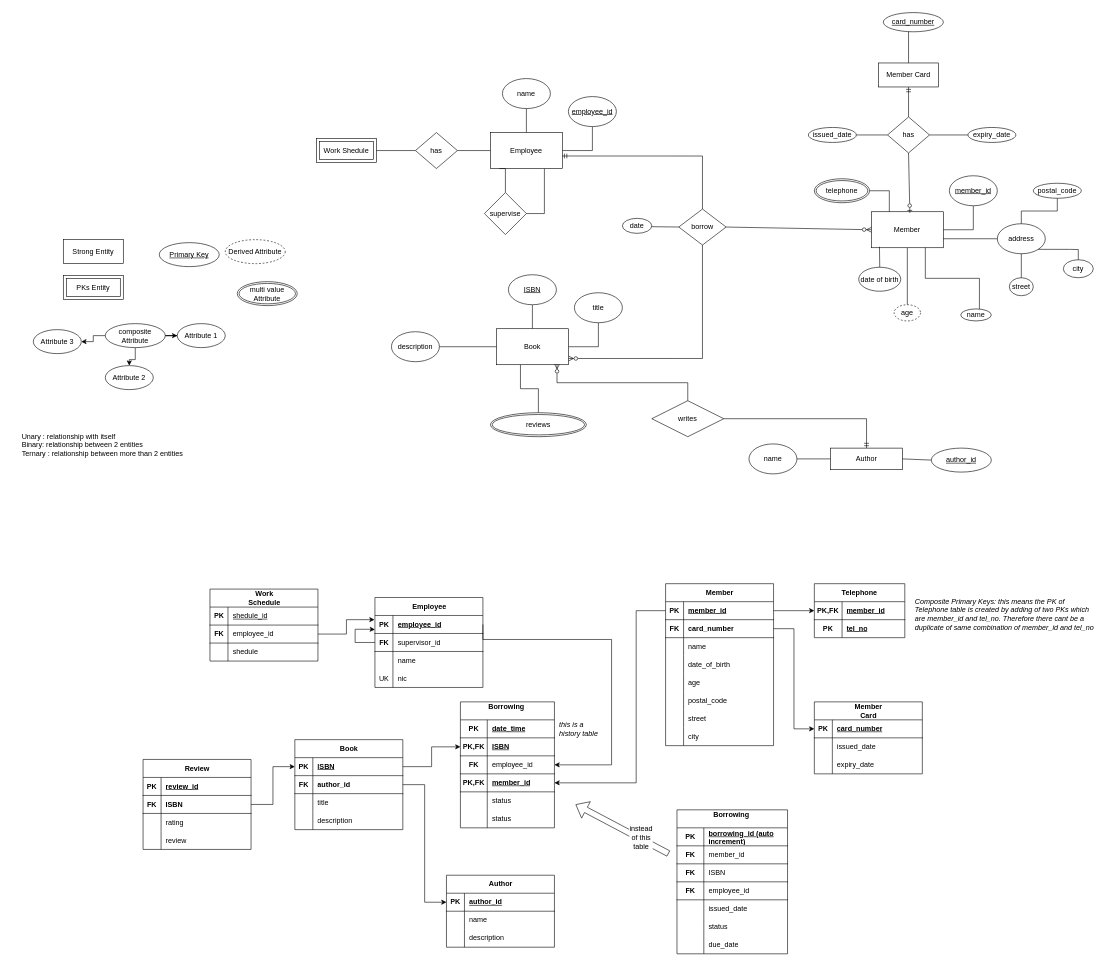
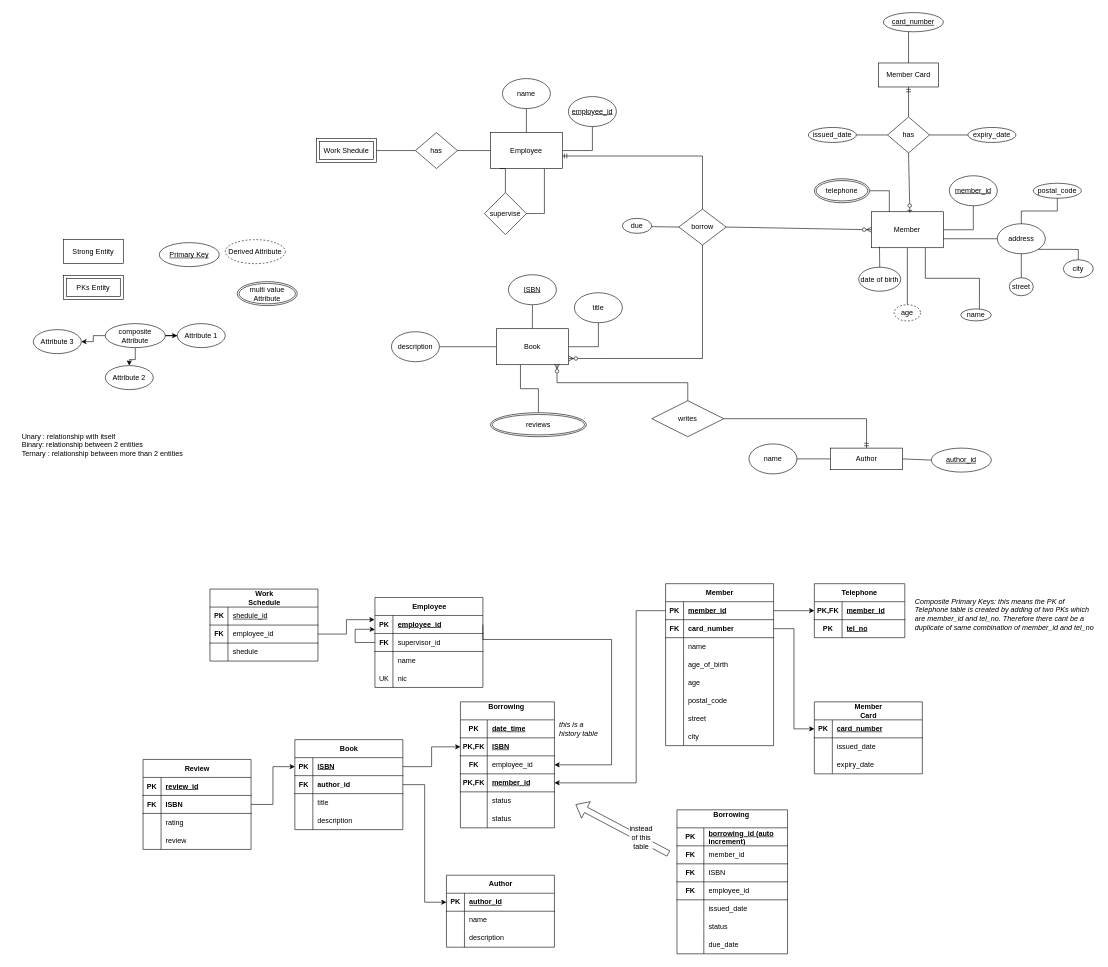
(637, 226) -> (637, 226)
(714, 665) -> (712, 665)
